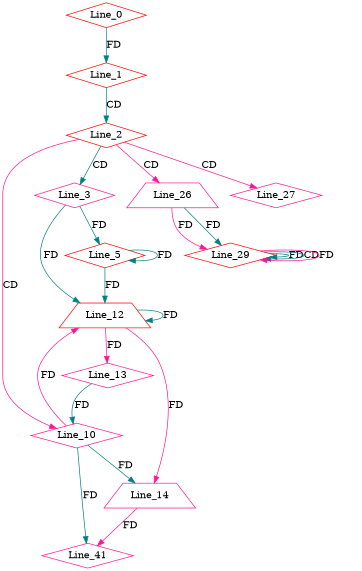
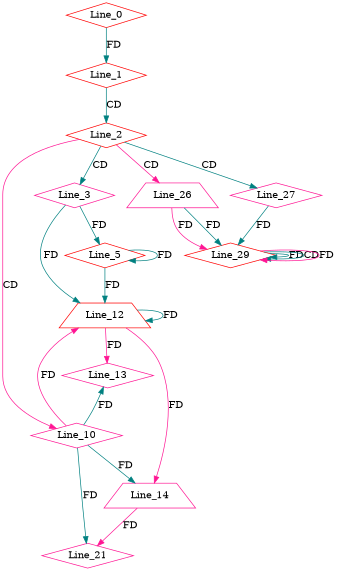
(187, 164) -> (187, 164)
none -> (255, 223)
(76, 397) -> (93, 410)
(88, 556) -> (88, 556)
